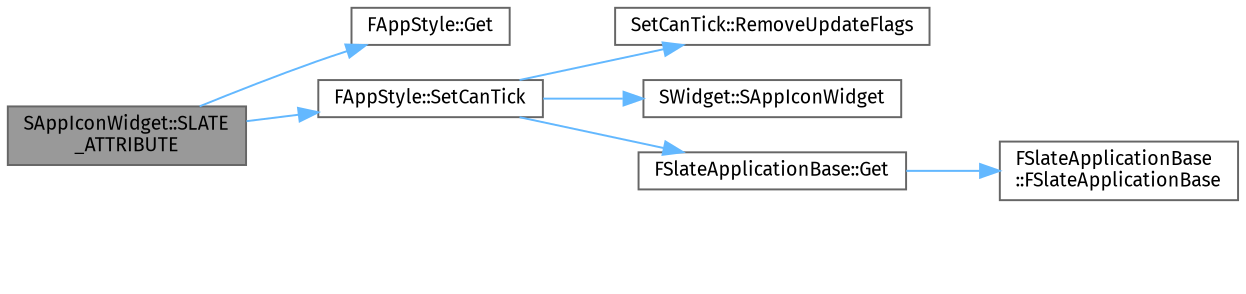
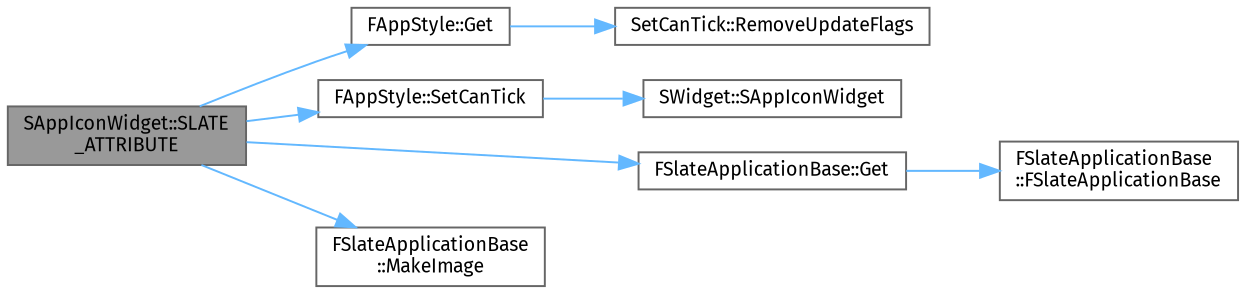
(592, 65) -> (553, 26)
(592, 133) -> (433, 152)
none -> (431, 257)
